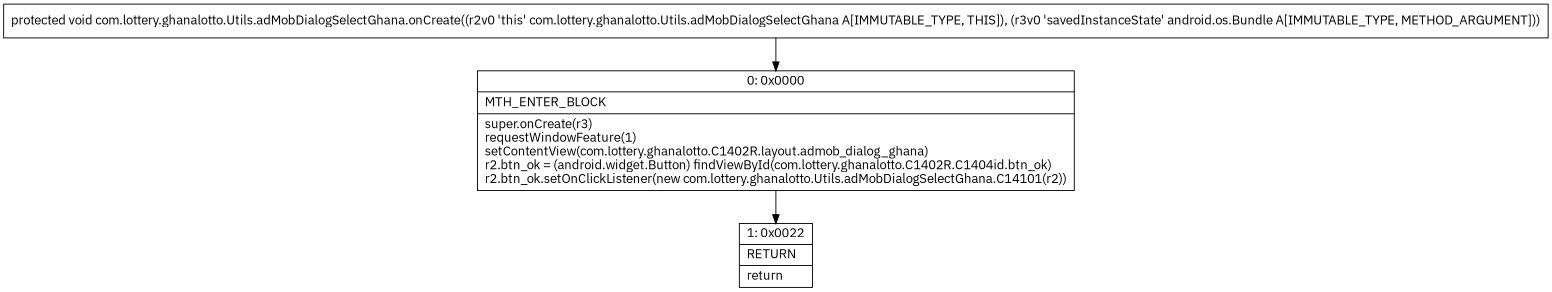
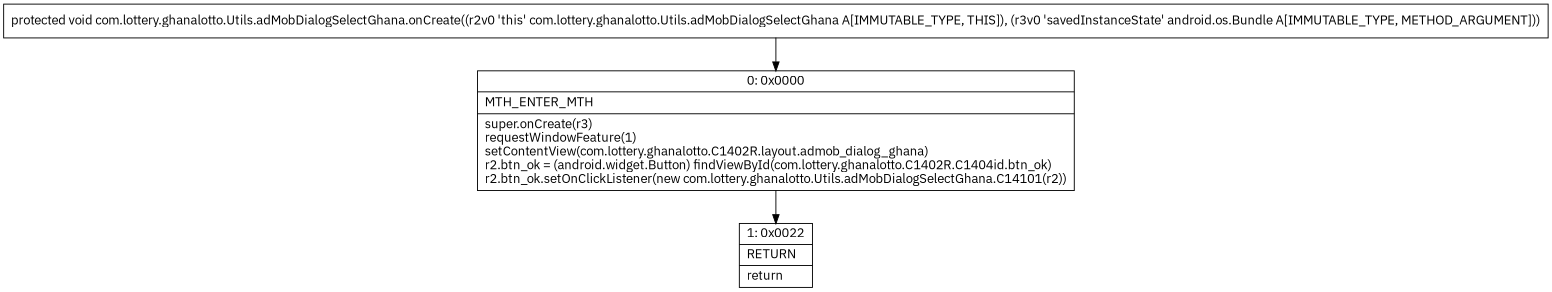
(546, 102) -> (539, 102)
